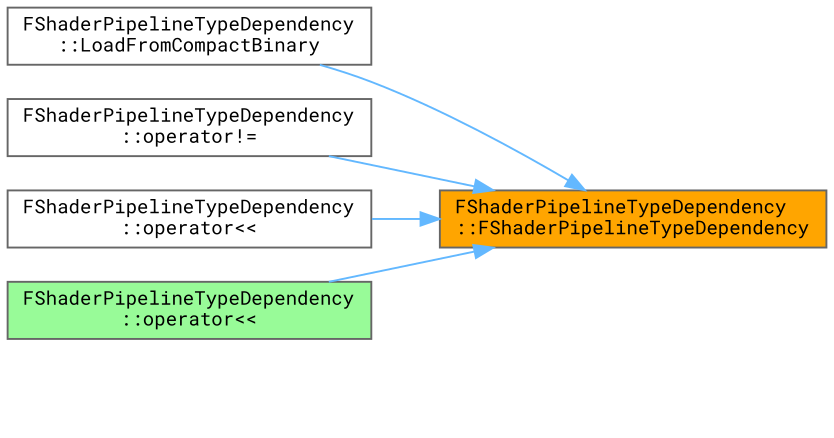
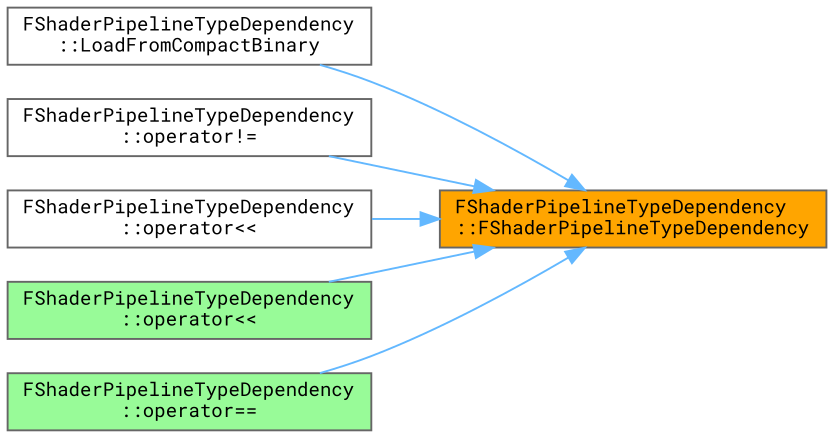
none -> (189, 402)
